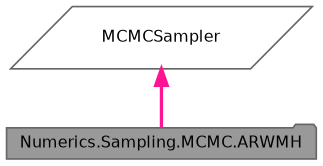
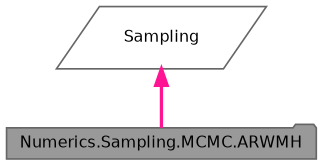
(161, 38) -> (161, 38)
